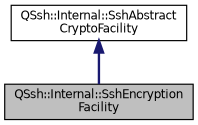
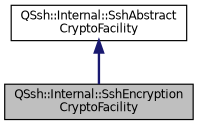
(99, 102) -> (99, 102)
